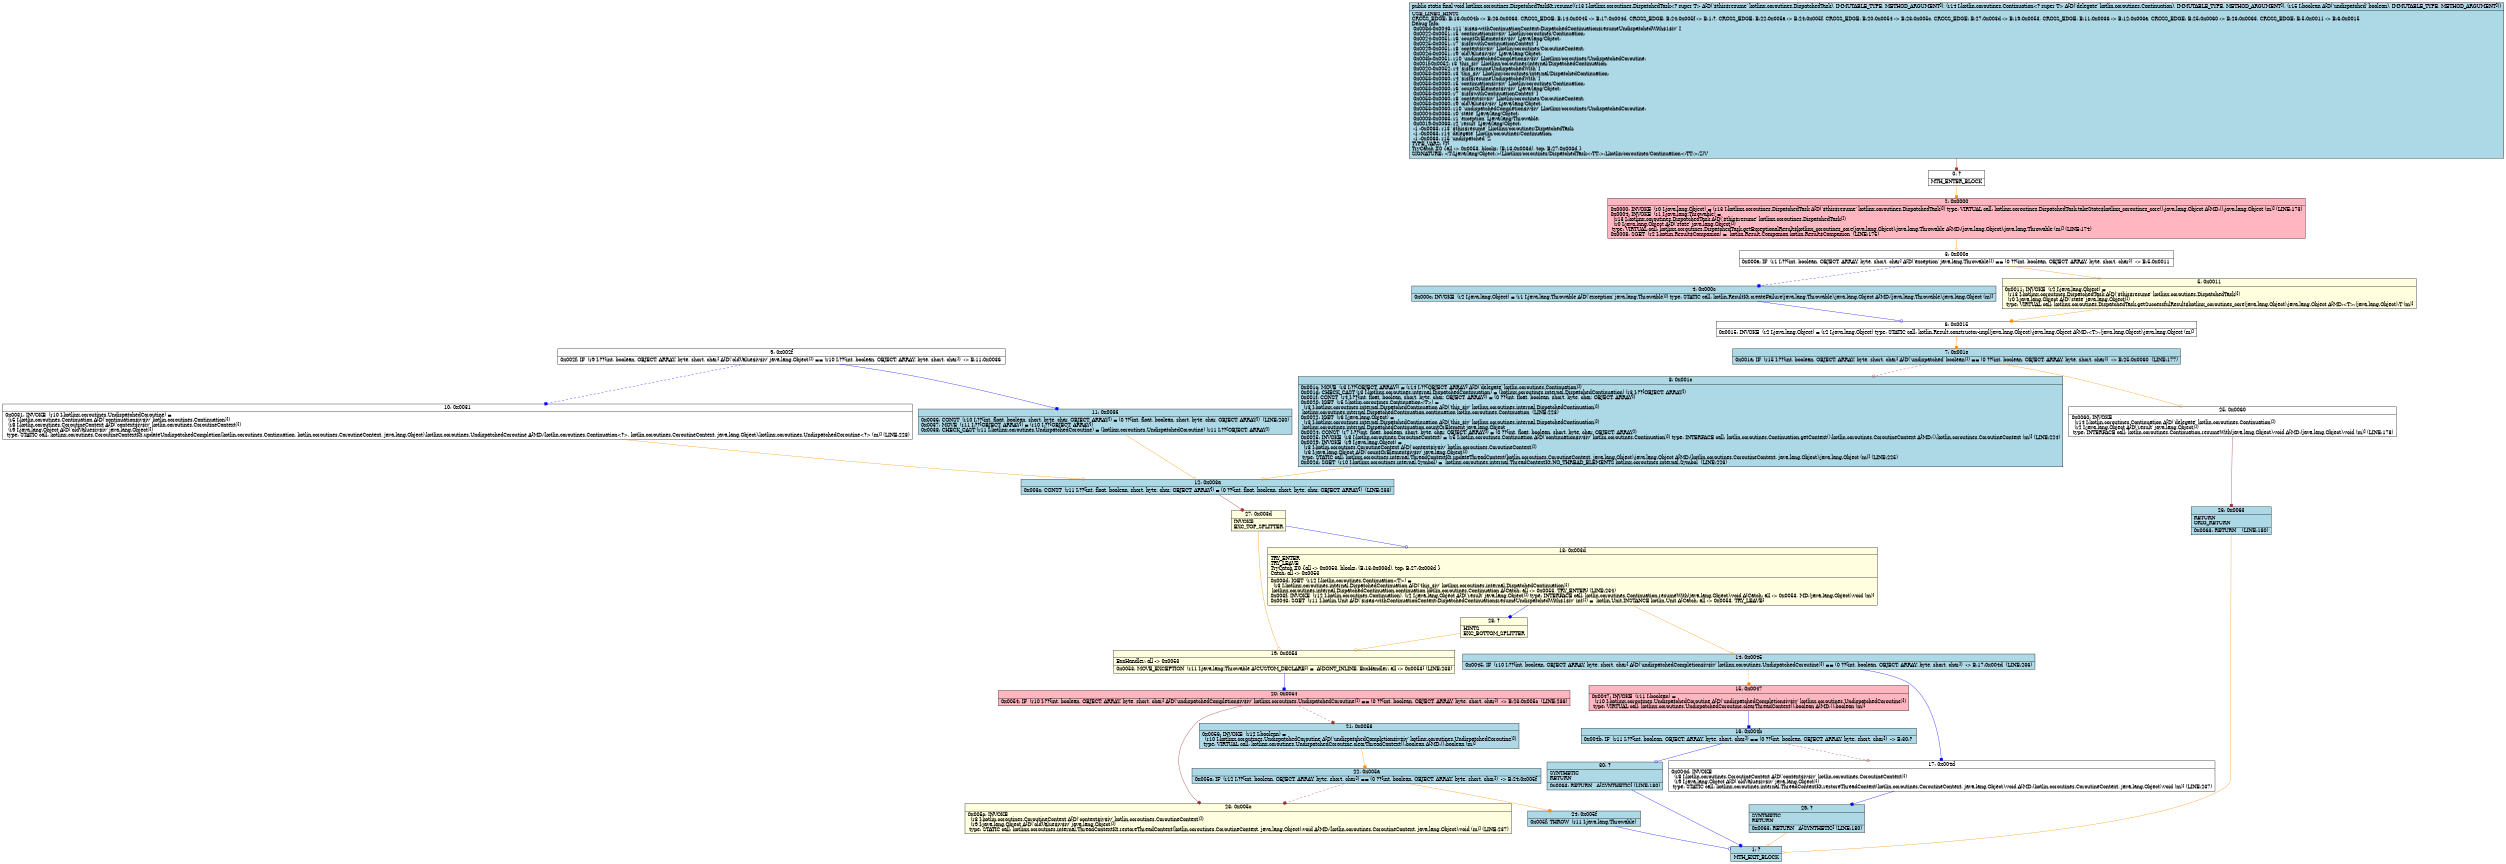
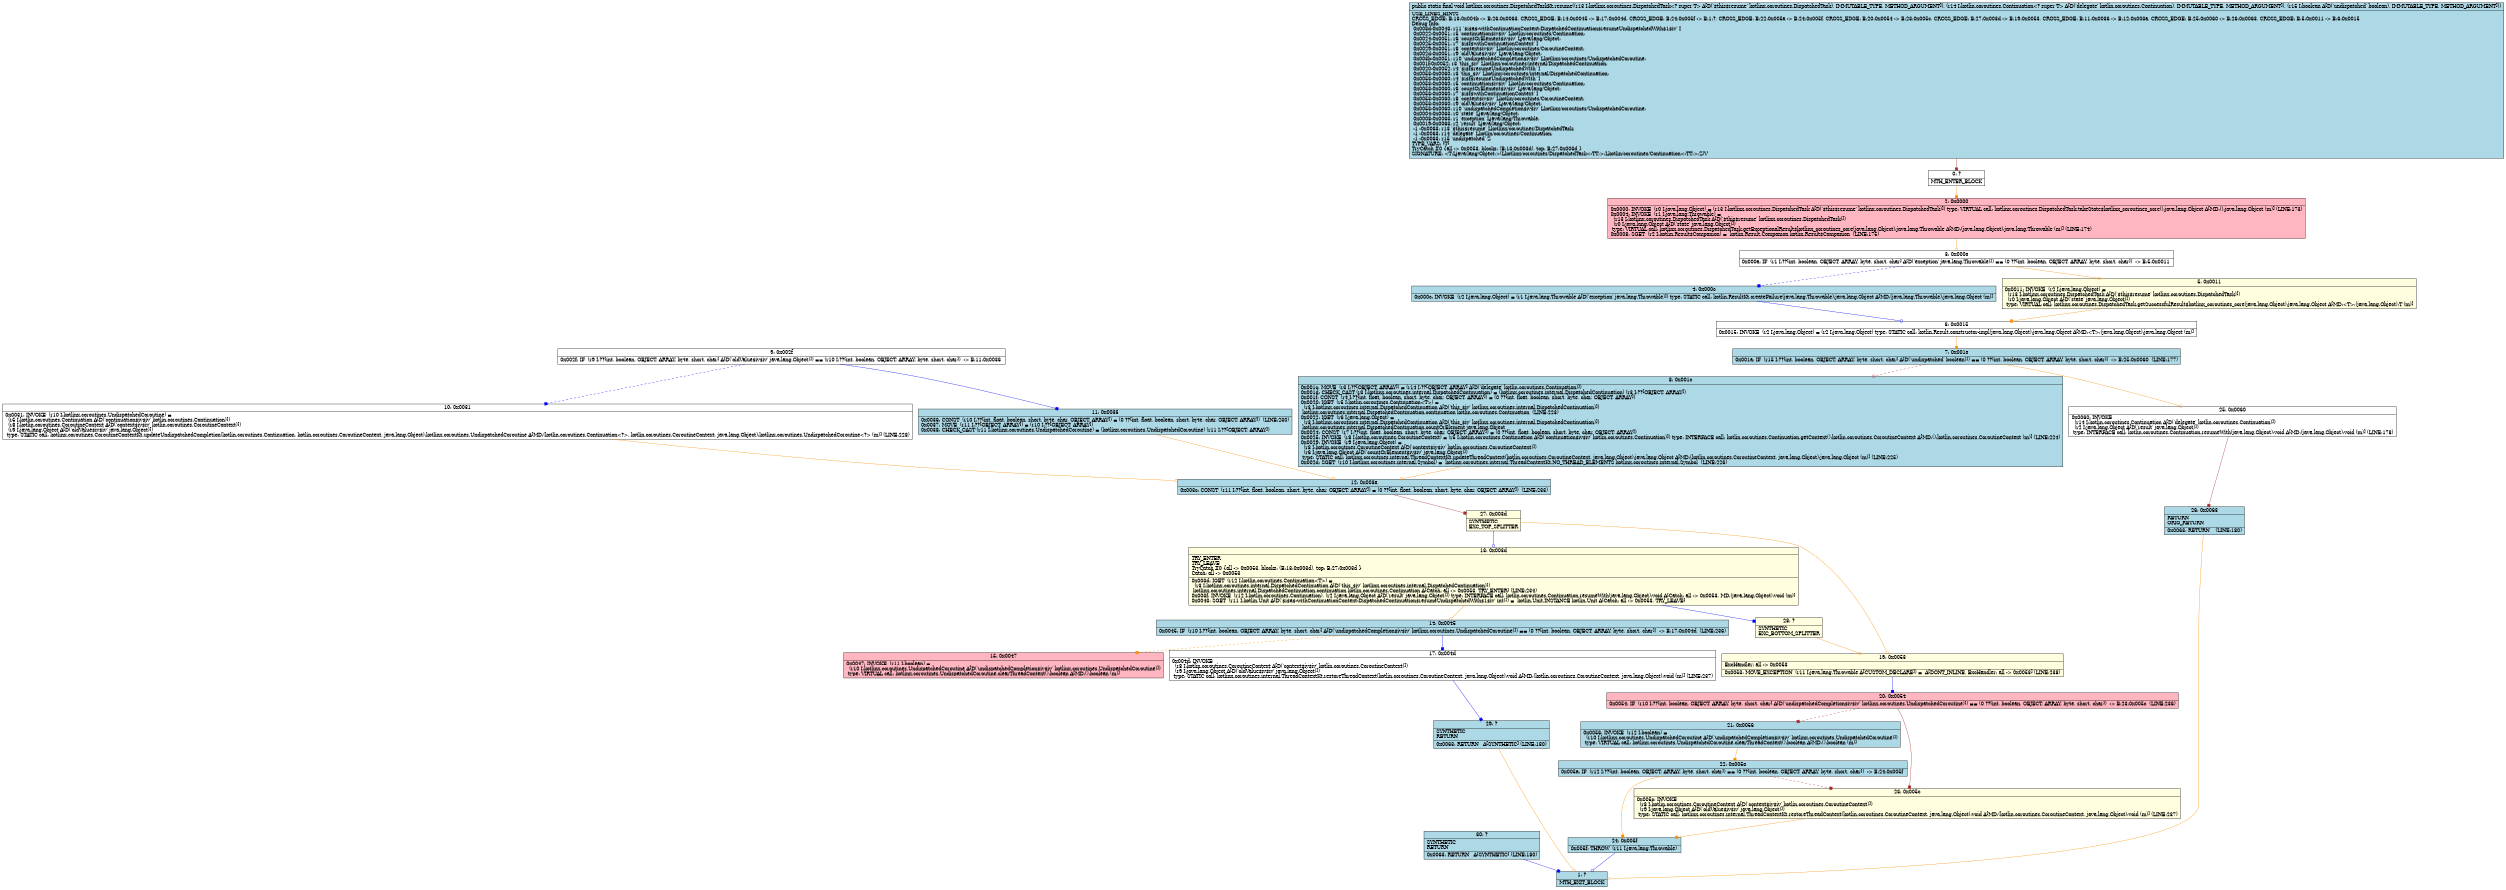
(1244, 522) -> (1484, 522)
(1471, 629) -> (1773, 629)
(1749, 736) -> none
none -> (1742, 828)
